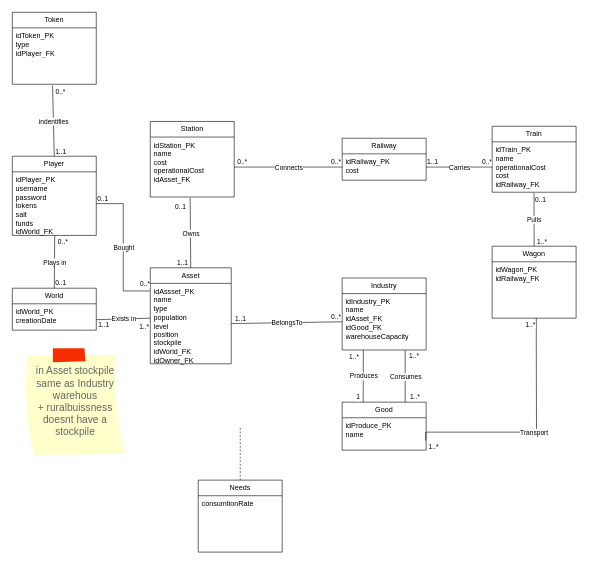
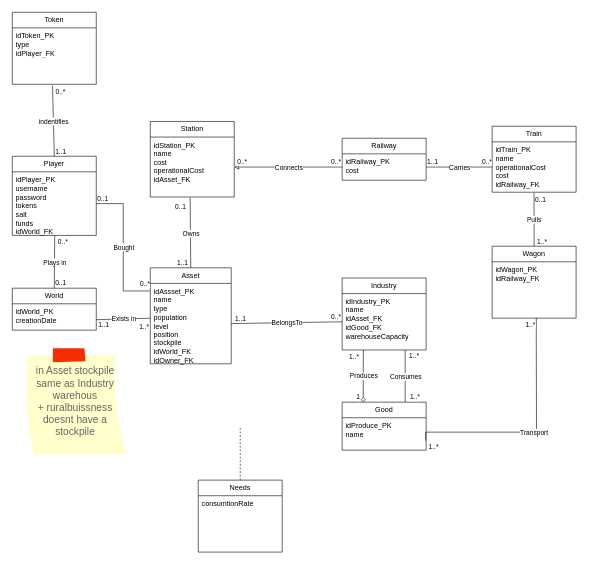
(238, 167) -> (239, 167)
(363, 398) -> (363, 397)
